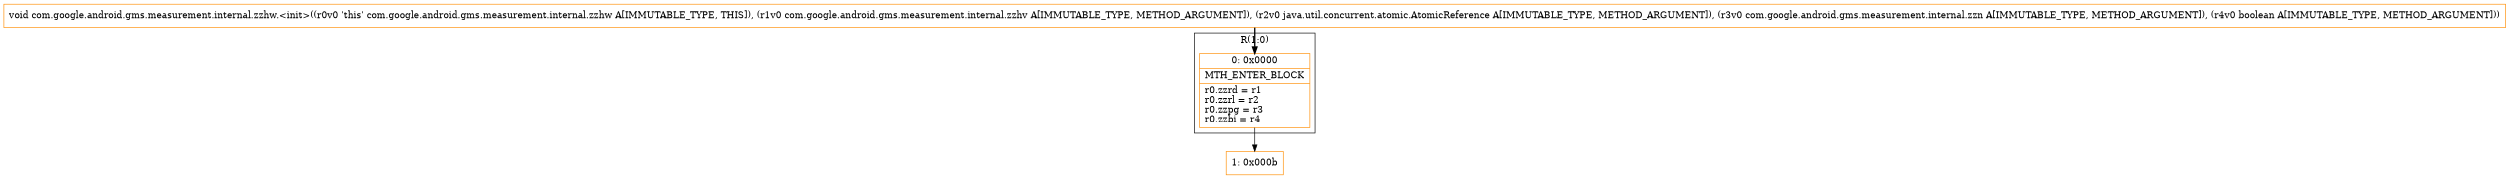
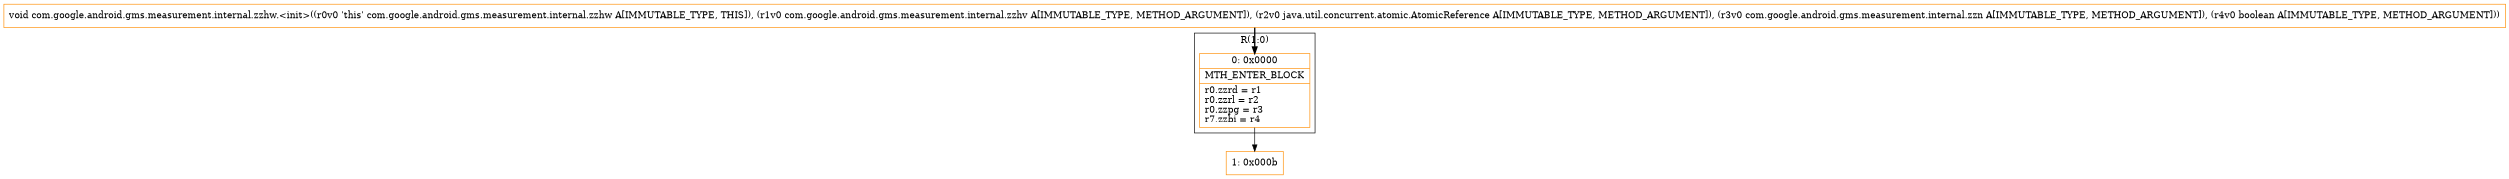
(1233, 120) -> (1233, 120)
